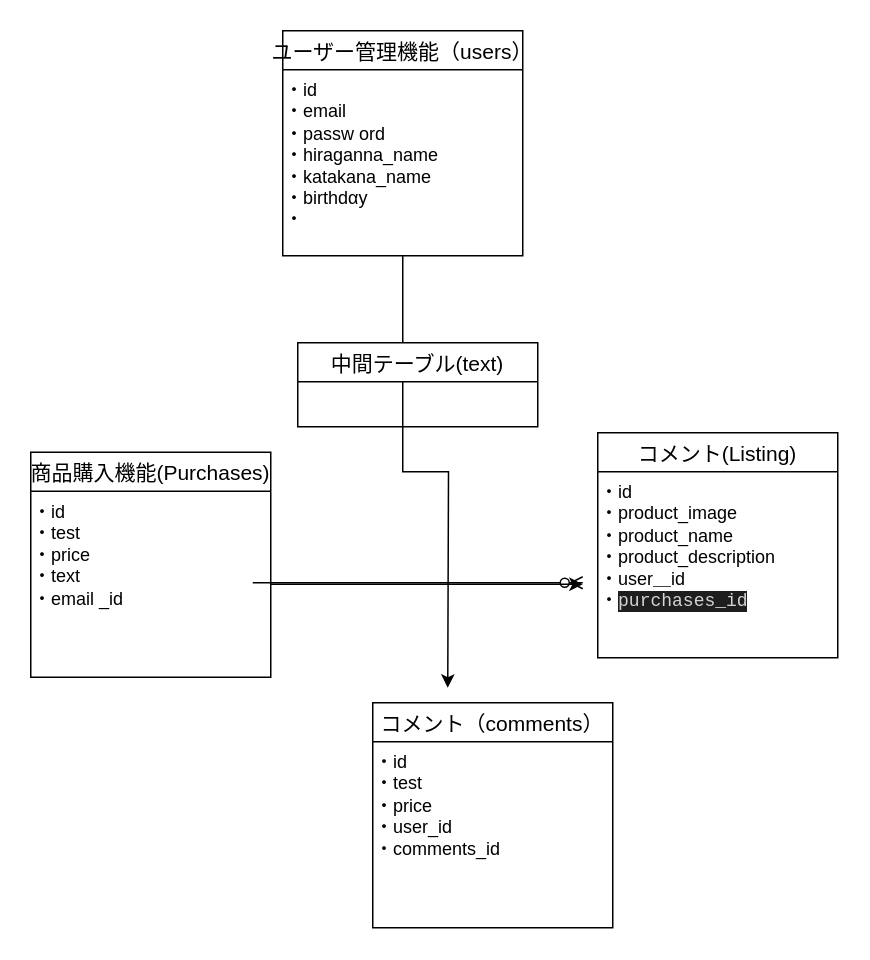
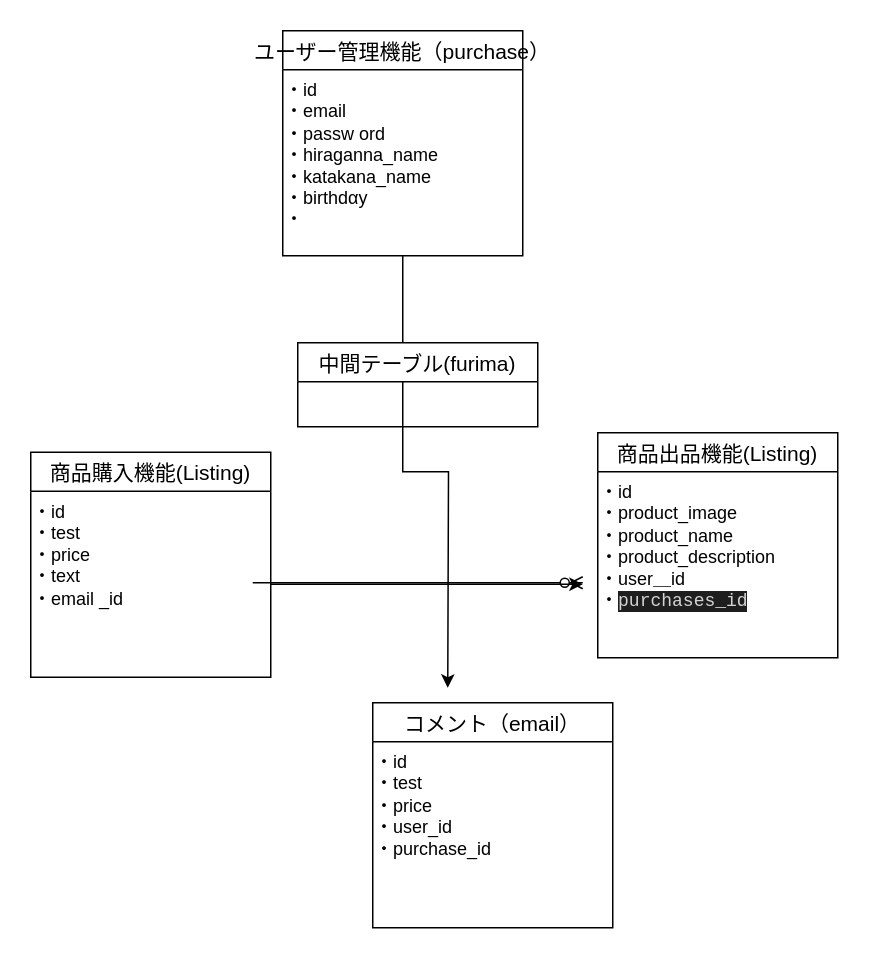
(402, 52) -> (402, 52)
(417, 364) -> (417, 364)
(717, 454) -> (717, 454)
(150, 473) -> (150, 473)
(492, 724) -> (492, 724)
(438, 806) -> (438, 806)
